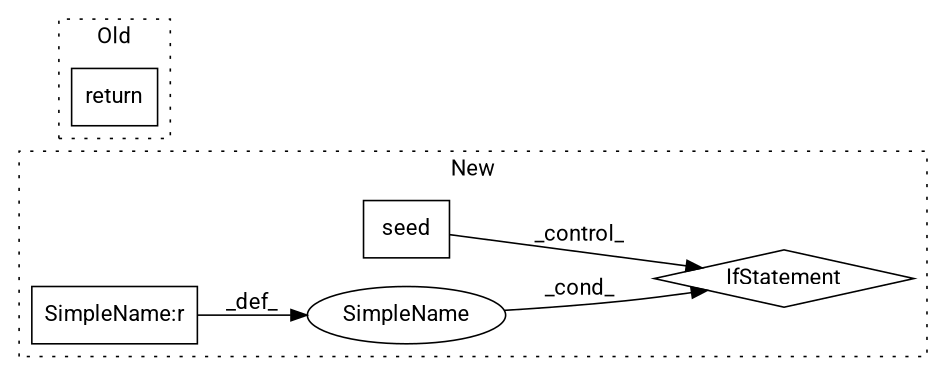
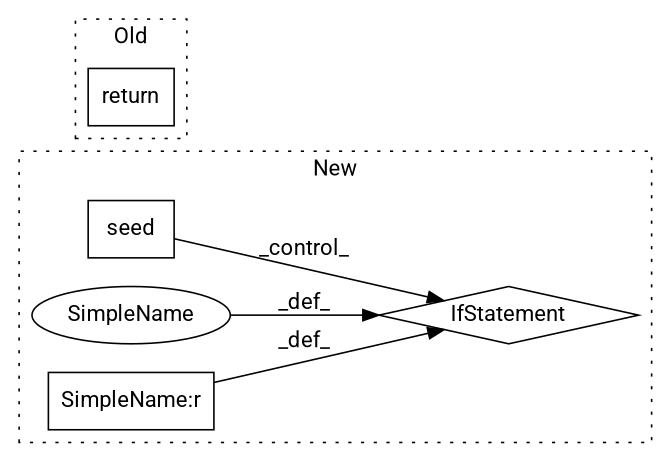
(580, 289) -> (304, 303)
(244, 315) -> (321, 358)
